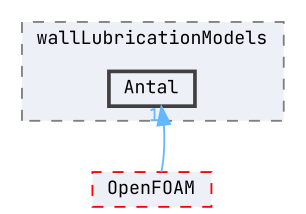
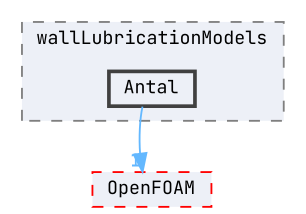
(164, 149) -> (140, 132)
